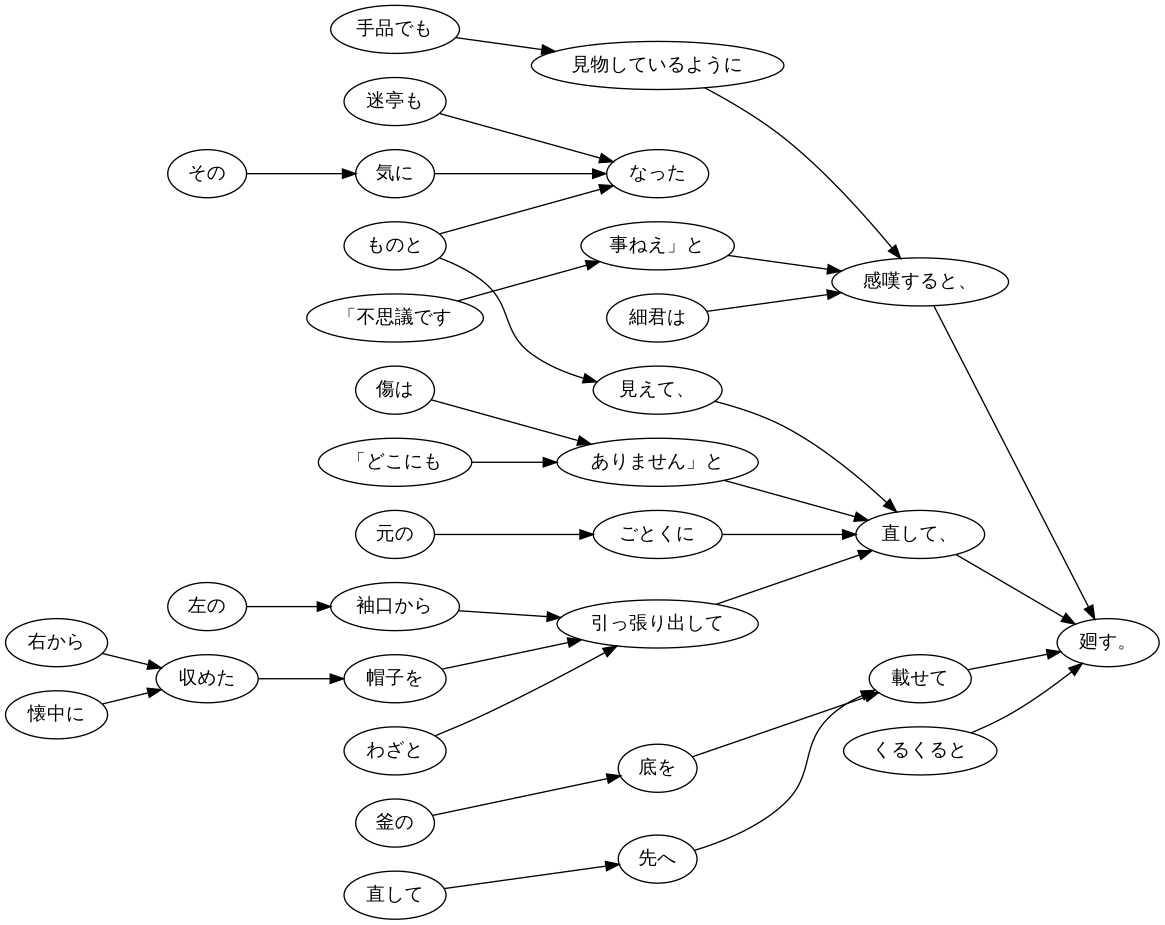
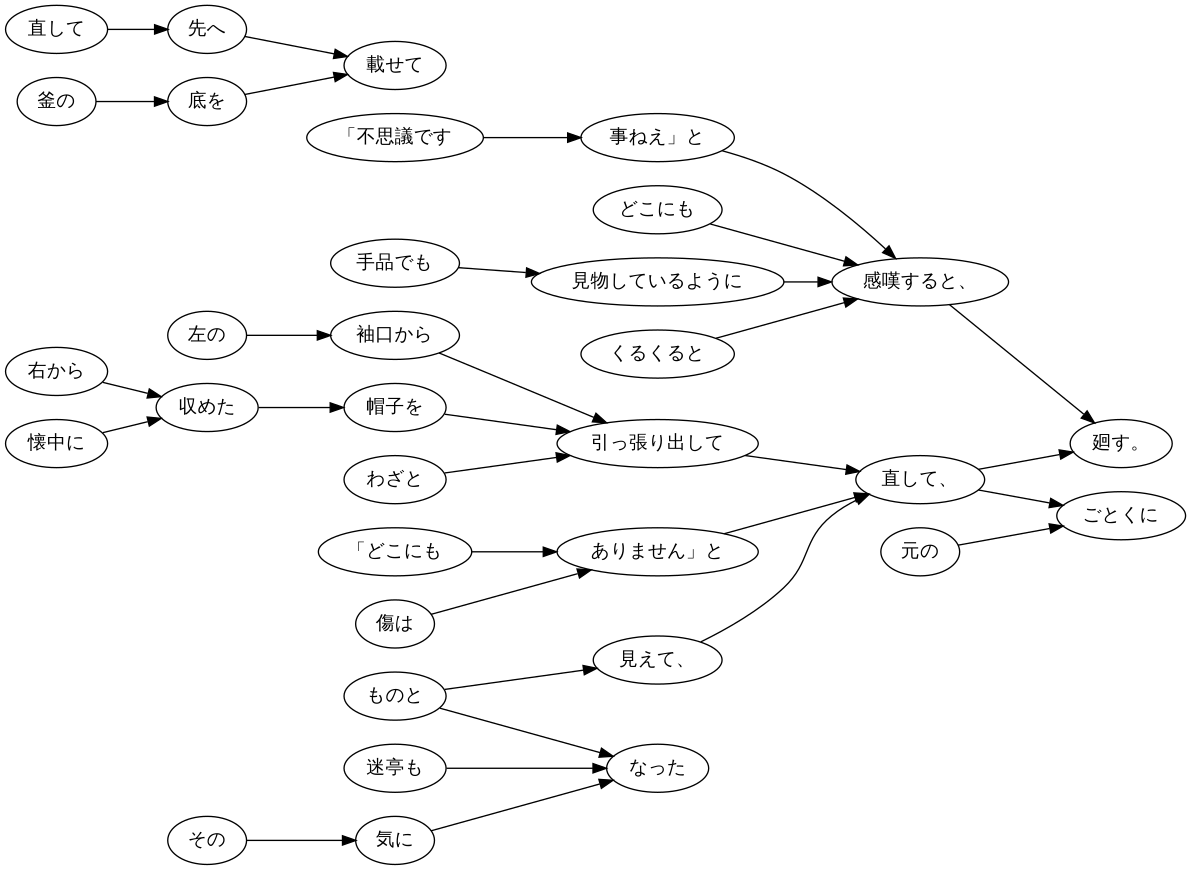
(658, 318) -> (658, 210)
(782, 534) -> (1014, 496)
(1007, 662) -> none
(1024, 706) -> (780, 320)
